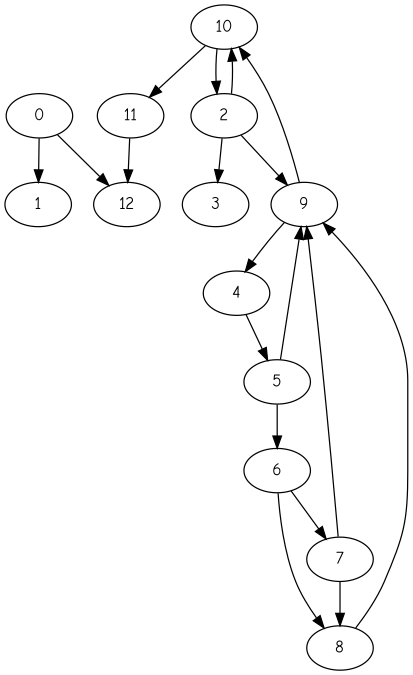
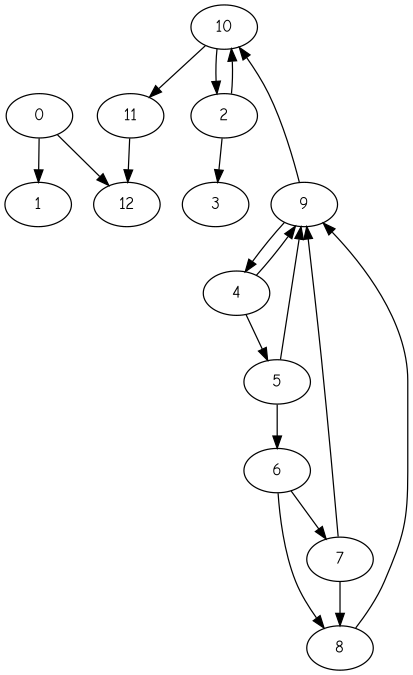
(260, 156) -> (273, 256)
